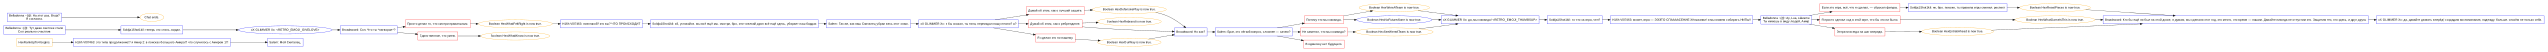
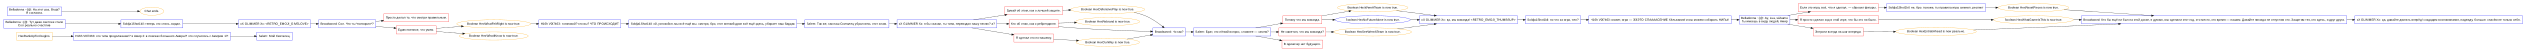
(473, 24) -> (449, 27)
(1055, 24) -> (1034, 24)
(285, 30) -> (274, 24)
(1958, 31) -> (1936, 31)
